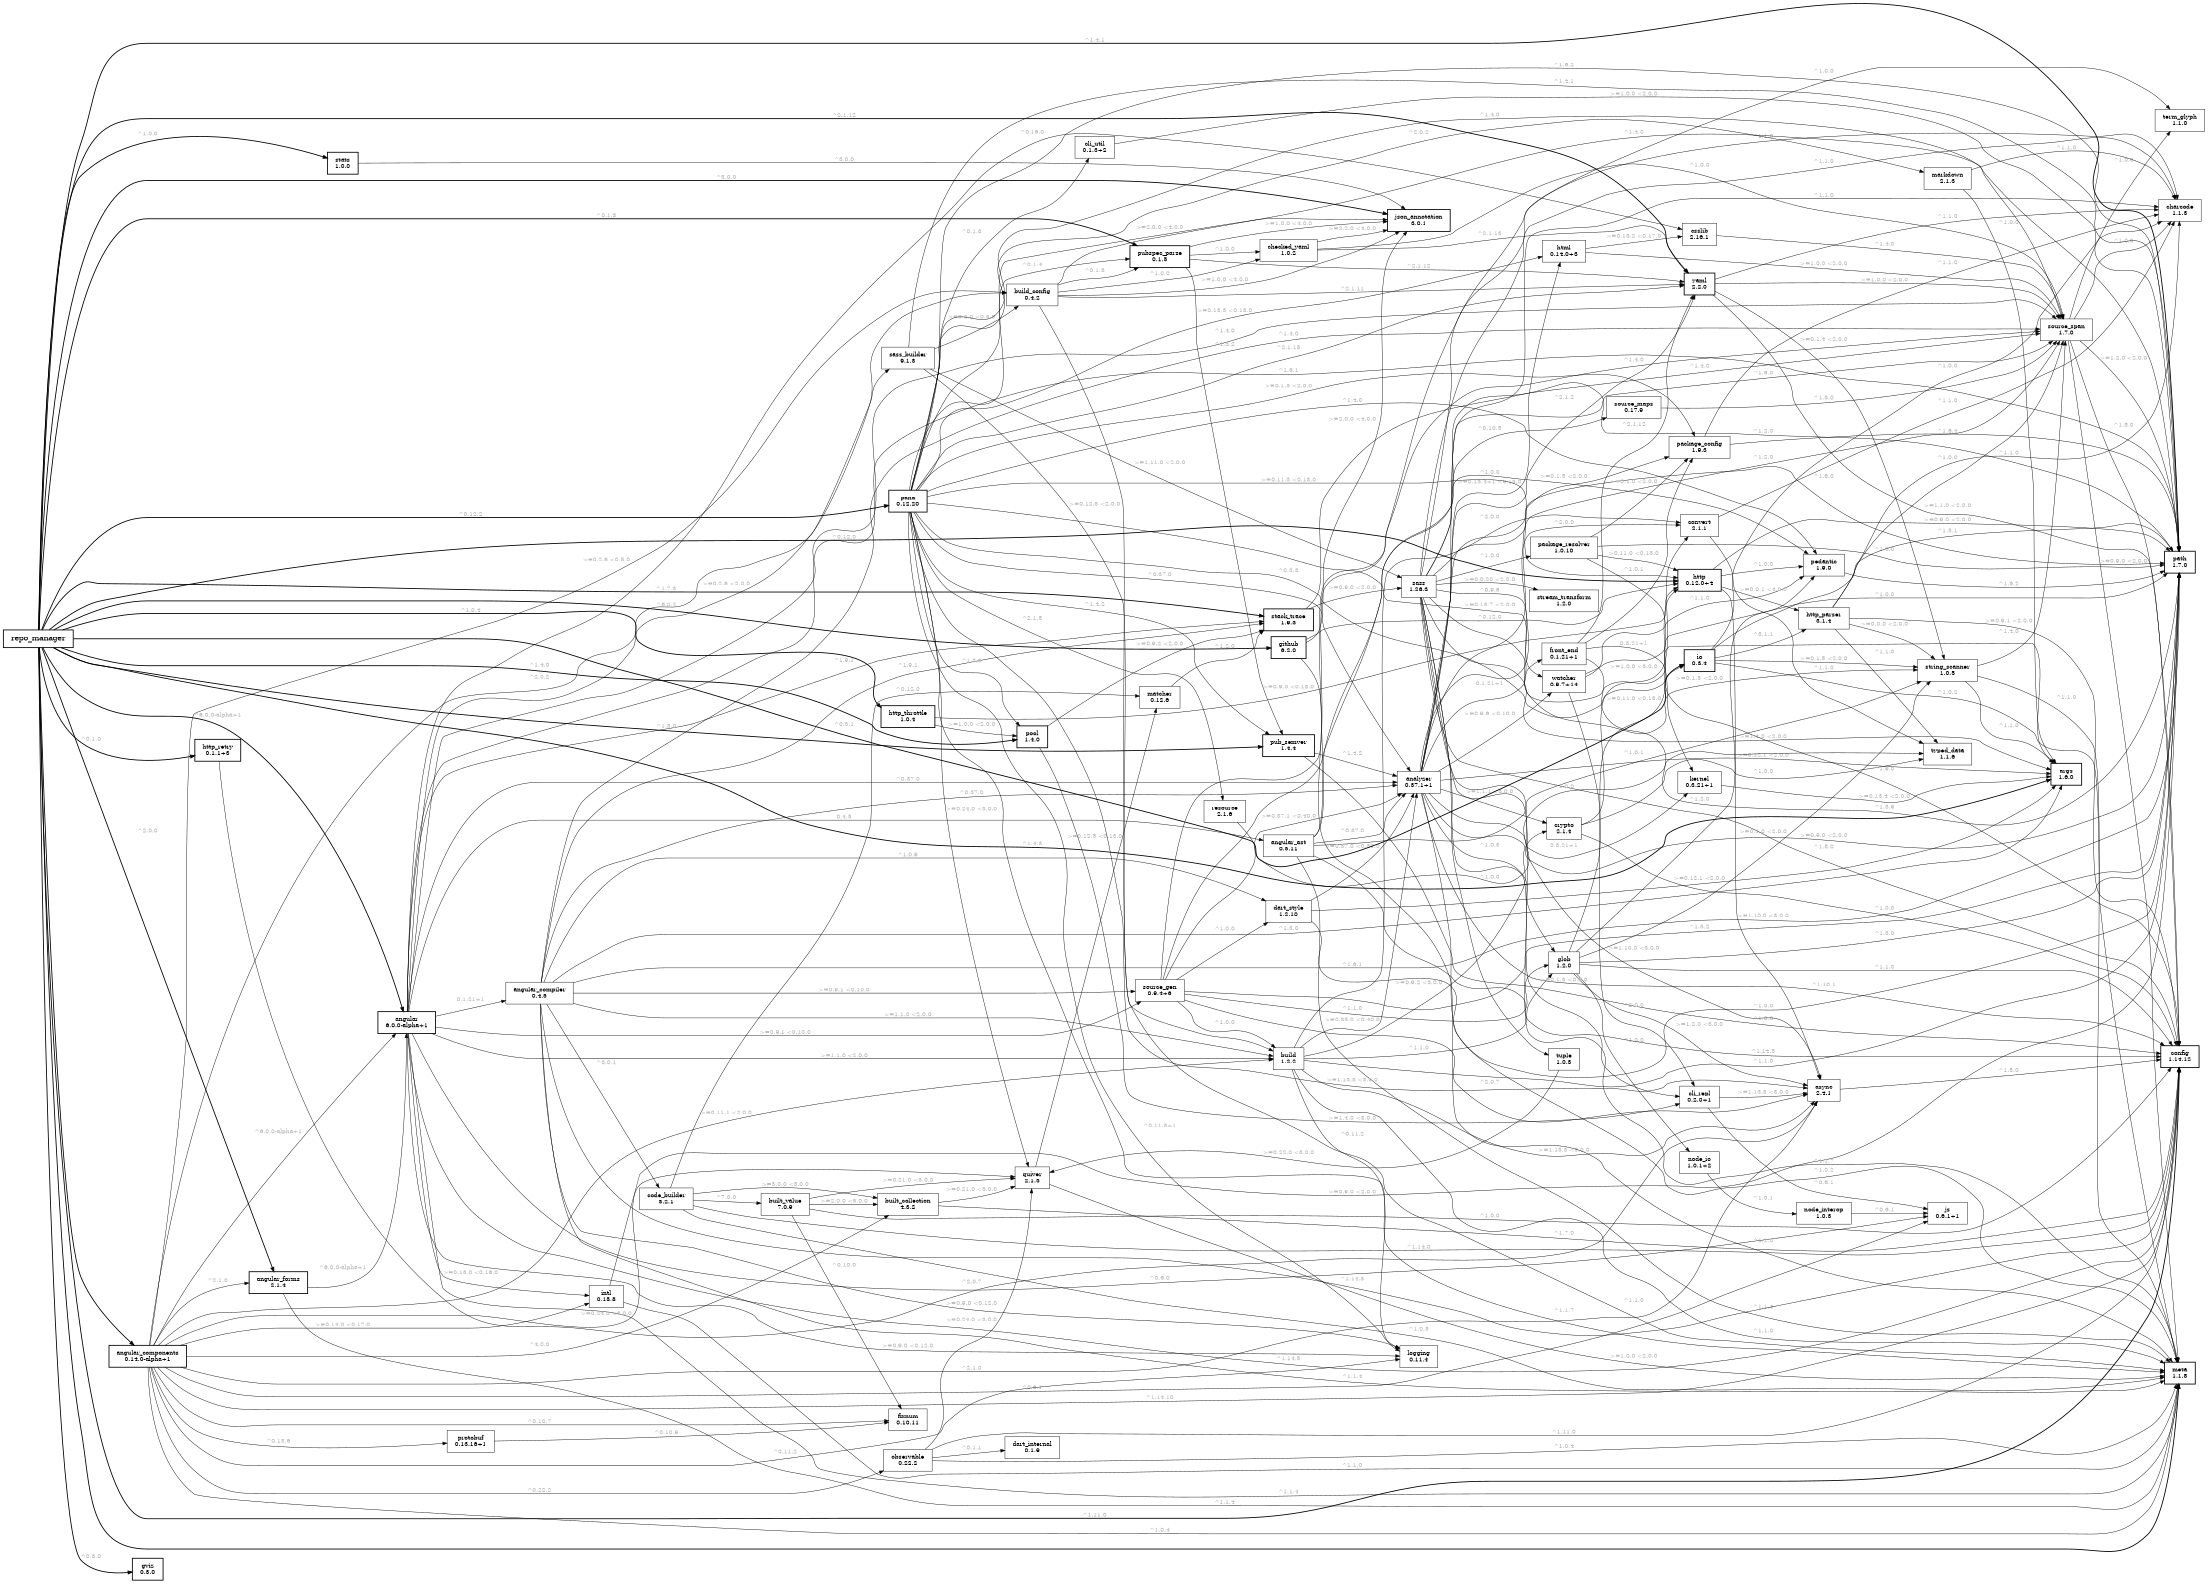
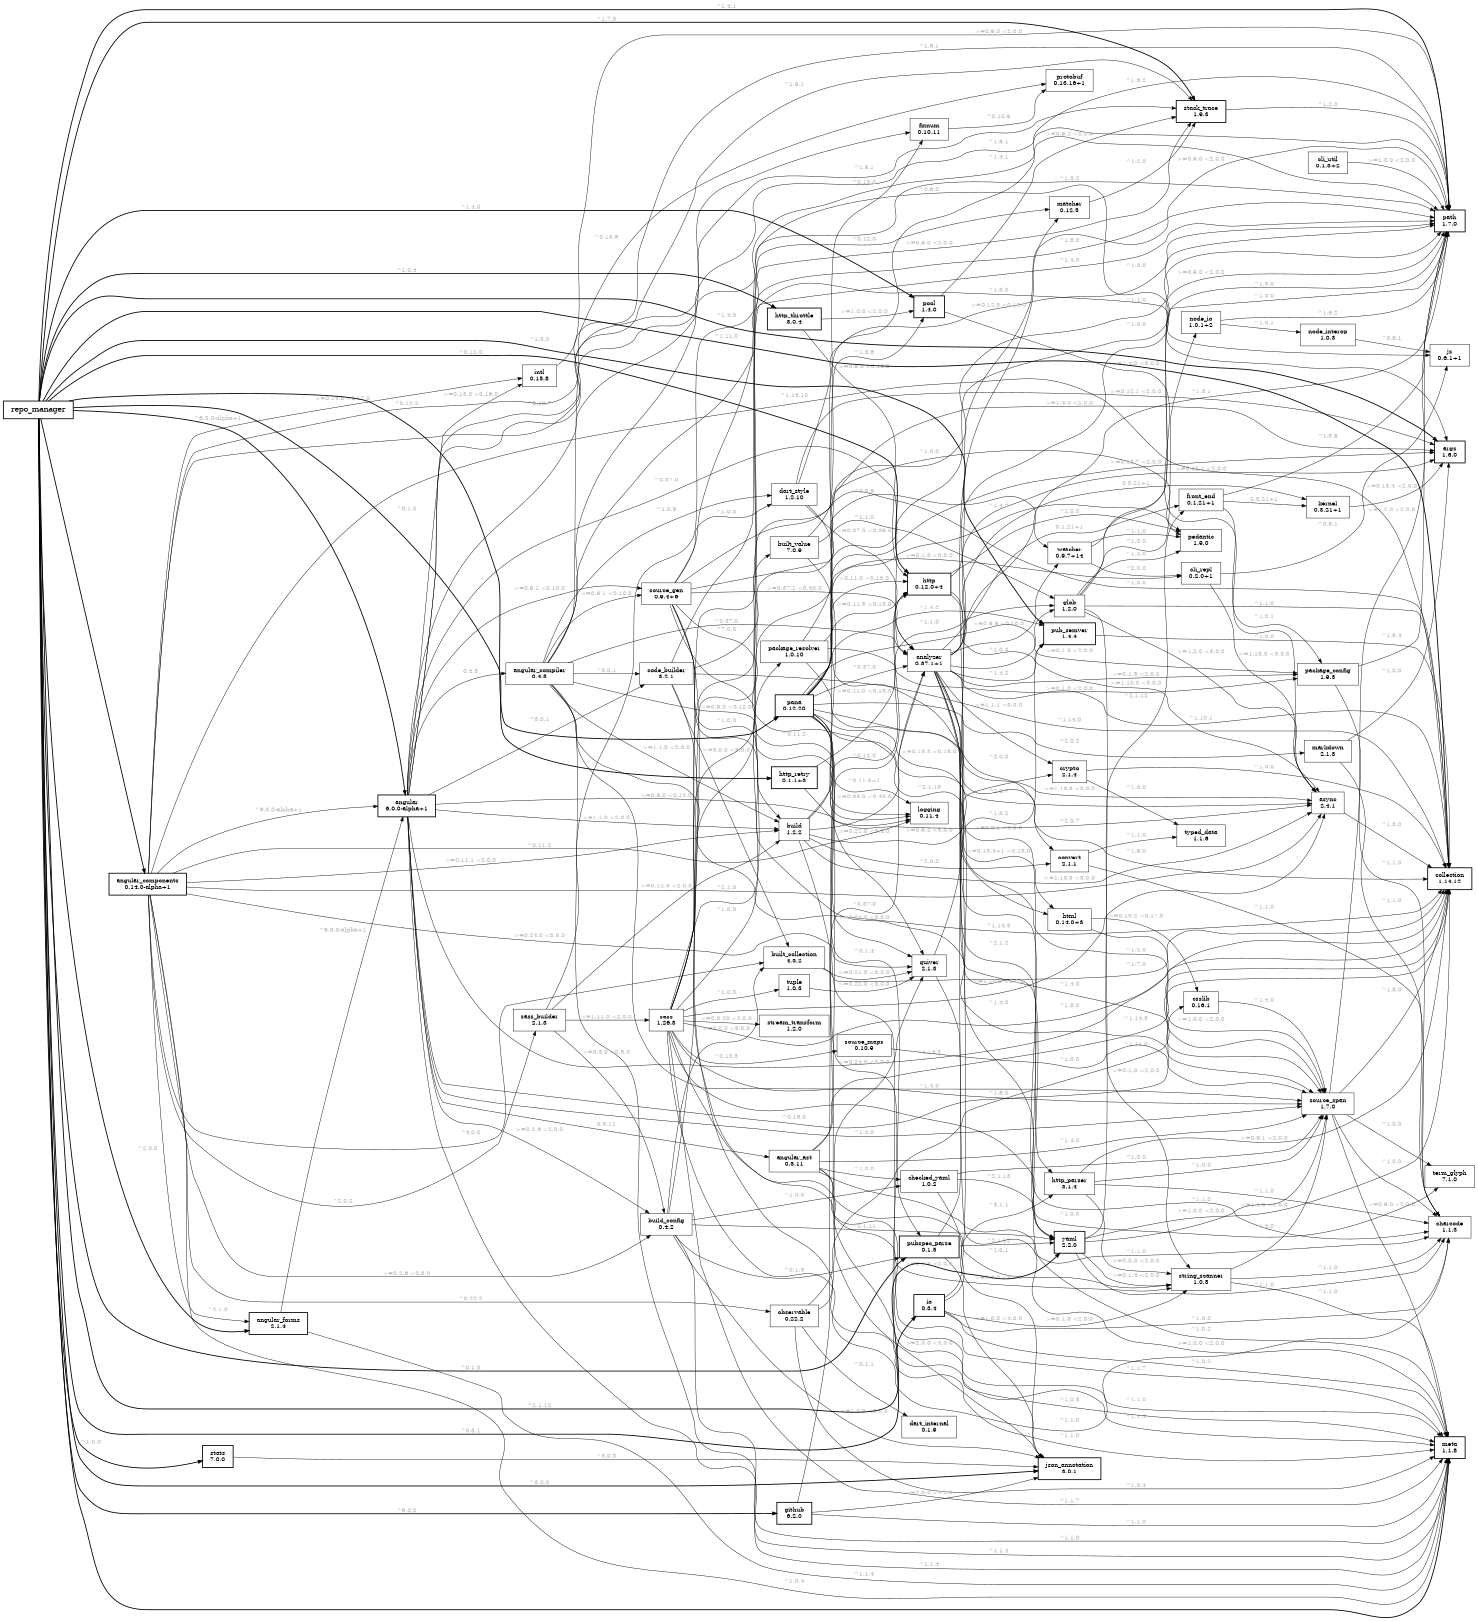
(2180, 120) -> (1450, 1177)
(1384, 129) -> (983, 974)
(343, 163) -> (218, 1457)
(1700, 234) -> (1201, 1002)
(1223, 254) -> (858, 1175)
(949, 307) -> none
(908, 358) -> (540, 1020)
(1634, 407) -> (864, 1045)
(1617, 463) -> (1111, 776)
(1298, 584) -> none
(2003, 587) -> (1357, 316)
(1352, 595) -> (772, 265)
(1885, 684) -> none
(1615, 687) -> none
(1160, 697) -> (1070, 207)
(908, 717) -> (794, 319)
(1993, 736) -> (1338, 1273)
none -> (535, 741)
(1605, 749) -> (891, 696)
(1354, 764) -> (1007, 681)
(1225, 811) -> none
(844, 817) -> (606, 1124)
(471, 1000) -> (471, 671)
(2180, 1057) -> (1450, 879)
(1221, 1115) -> (1195, 521)
(1374, 1172) -> (773, 745)
(841, 1204) -> (683, 1099)
(1054, 1391) -> none
(690, 1436) -> (1006, 125)
(1394, 1469) -> (826, 1268)
(148, 1569) -> none
